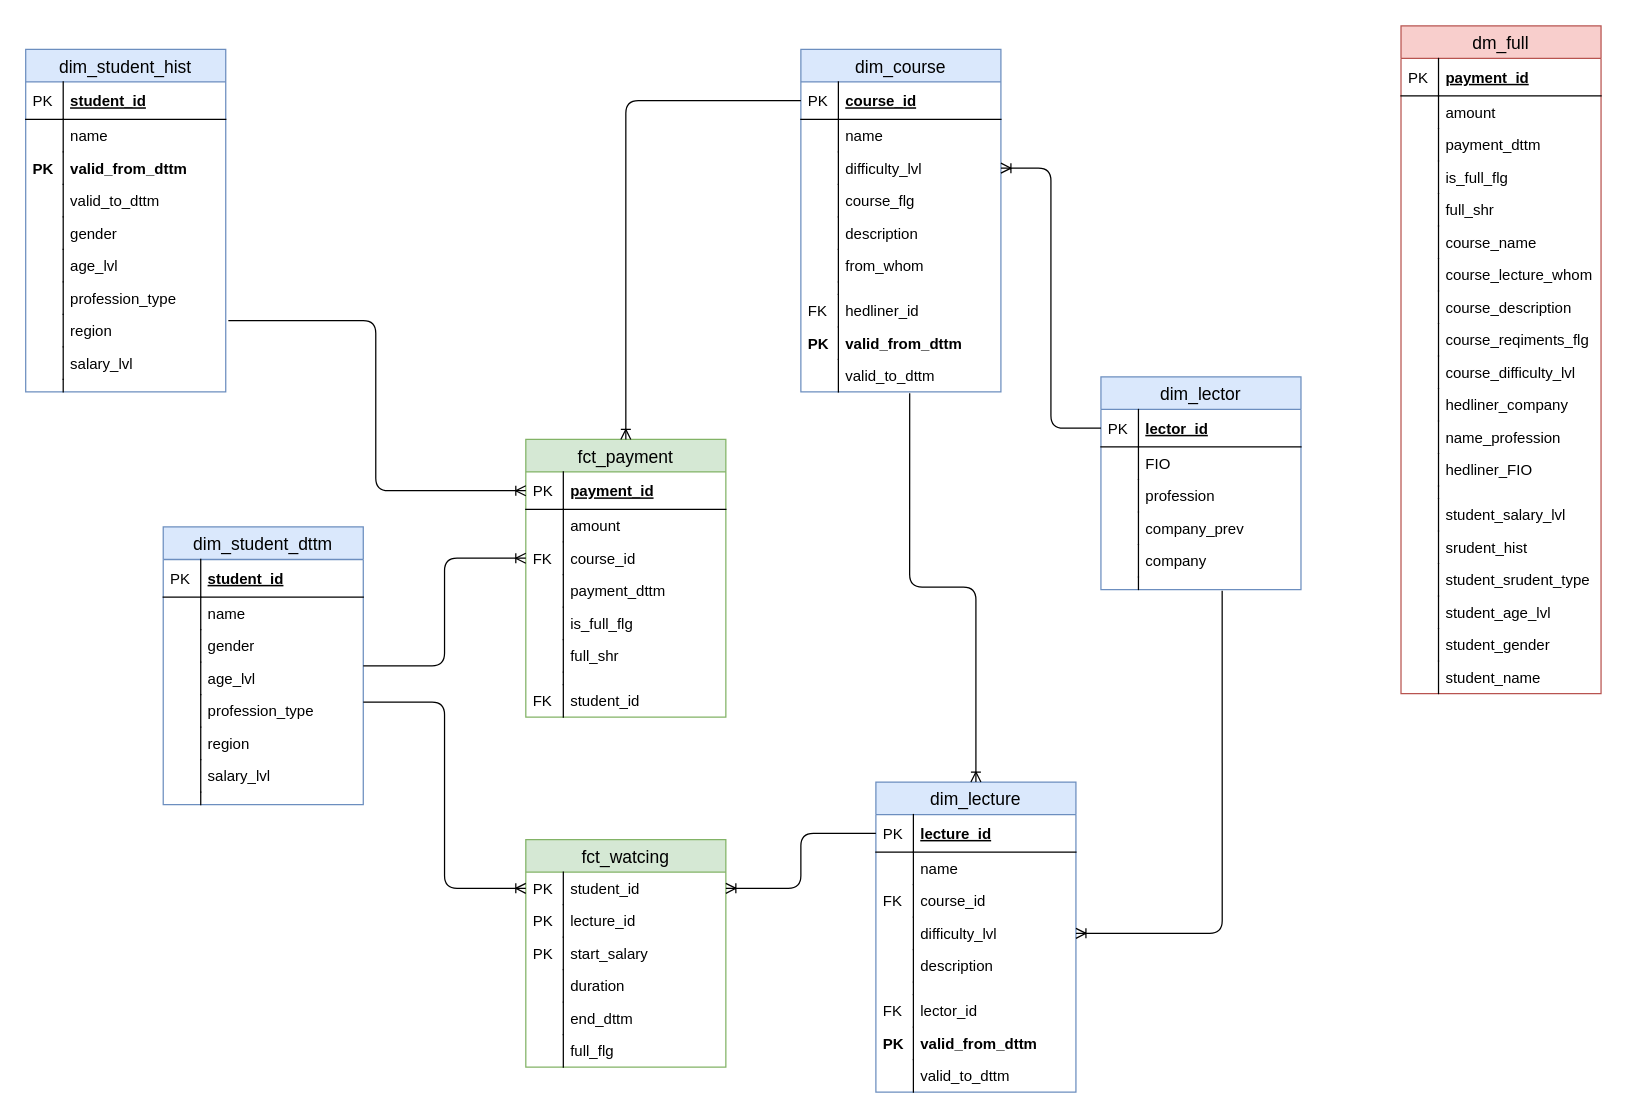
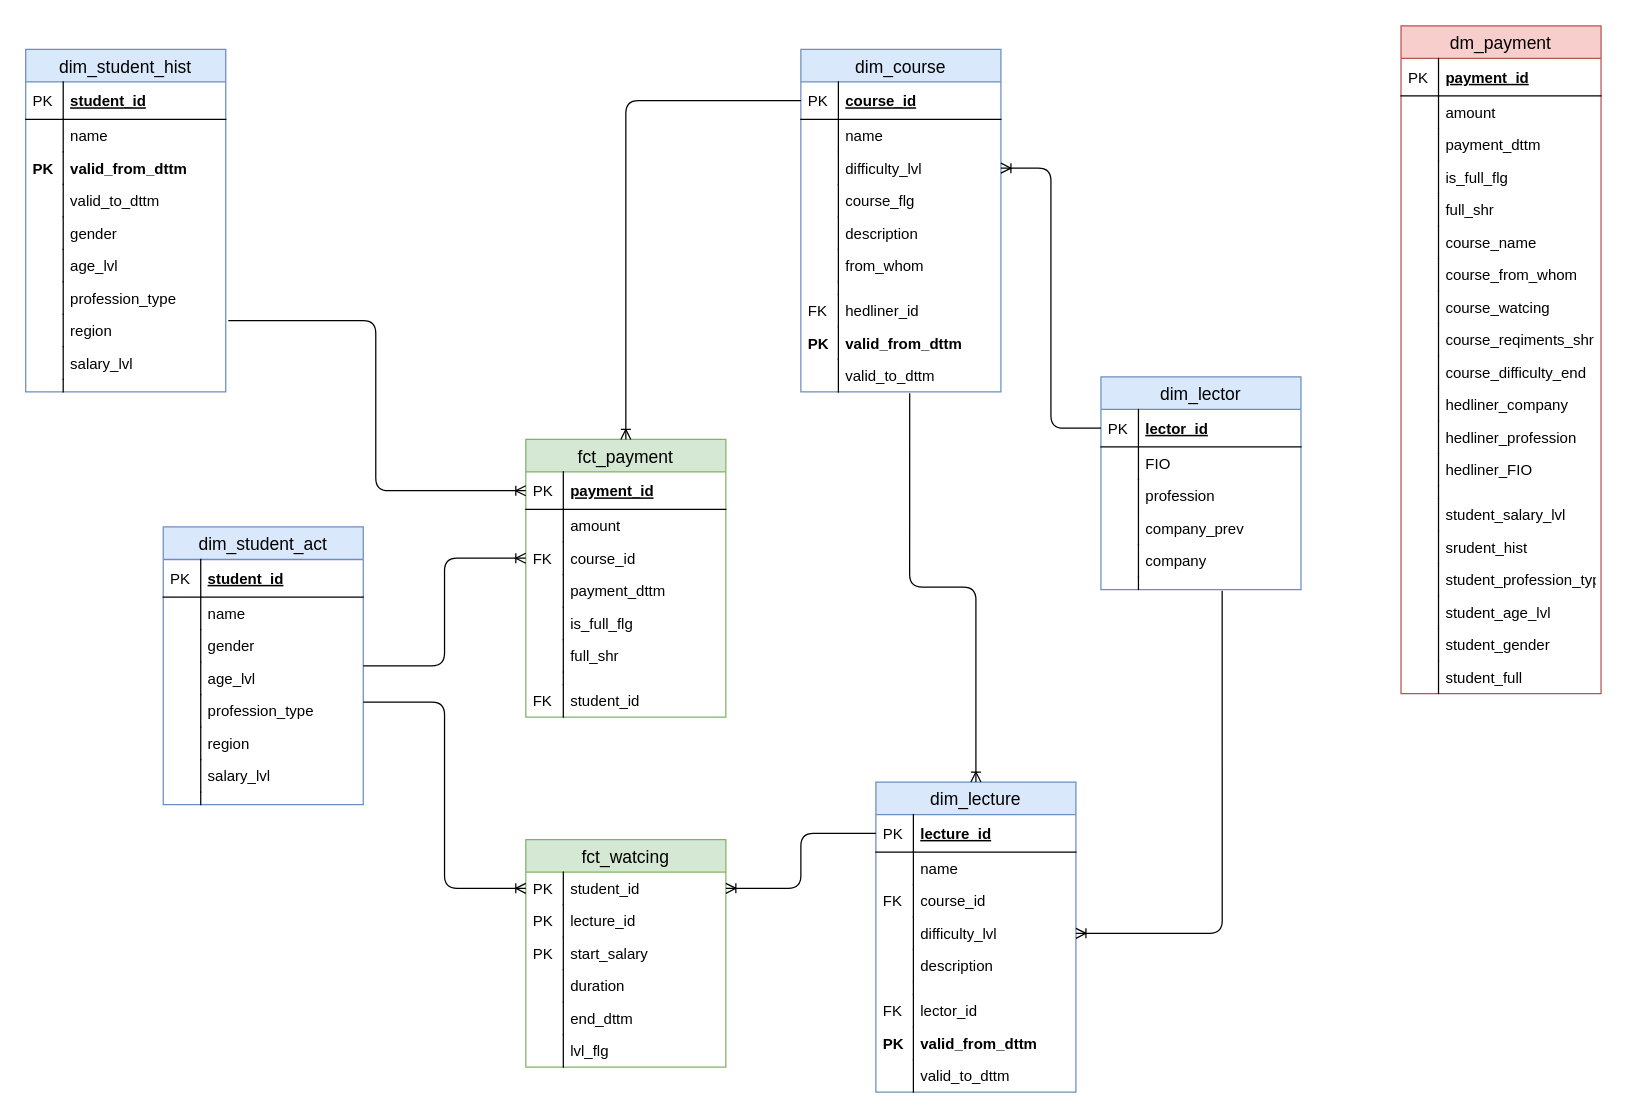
(1500, 43) -> (1500, 43)
(1523, 275) -> (1512, 275)
(1517, 308) -> (1502, 308)
(1525, 340) -> (1527, 340)
(1523, 373) -> (1527, 373)
(1506, 438) -> (1519, 438)
(263, 544) -> (263, 544)
(1529, 580) -> (1540, 580)
(1495, 678) -> (1492, 678)
(598, 1051) -> (594, 1051)
